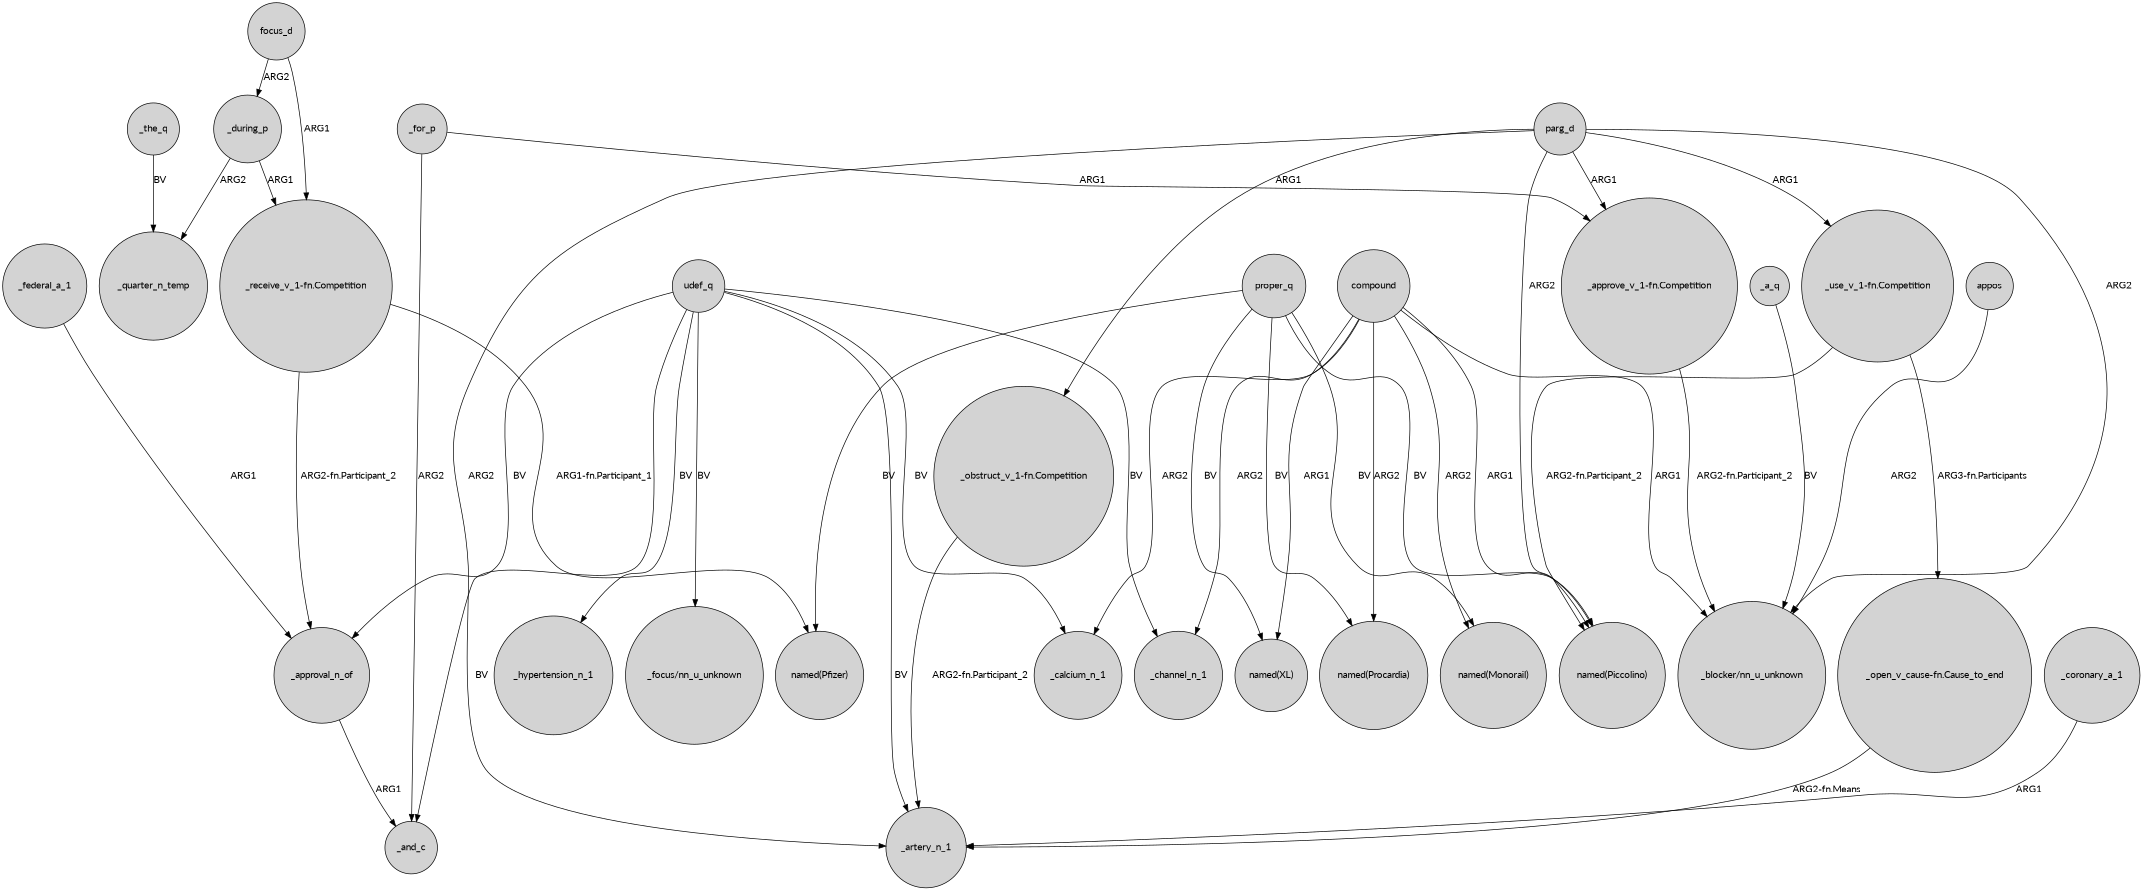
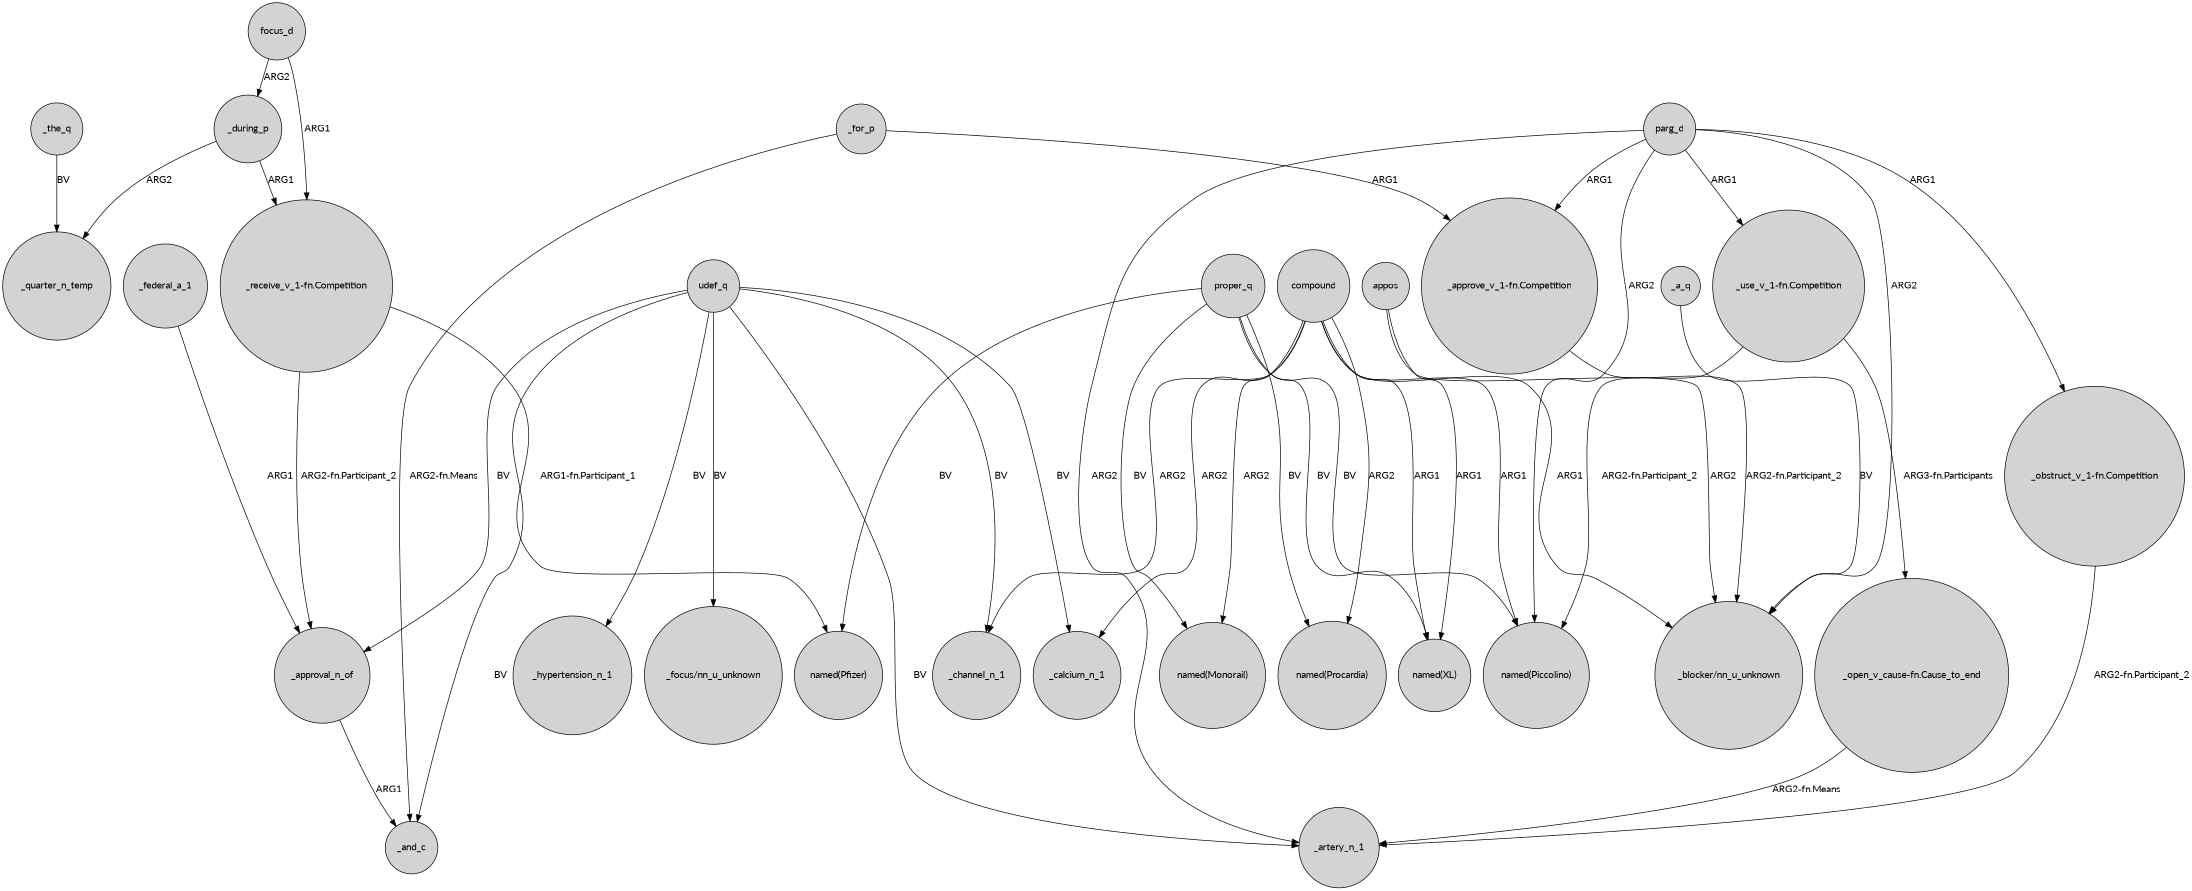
none -> (1456, 458)
(431, 476) -> (444, 476)
(2092, 675) -> none
